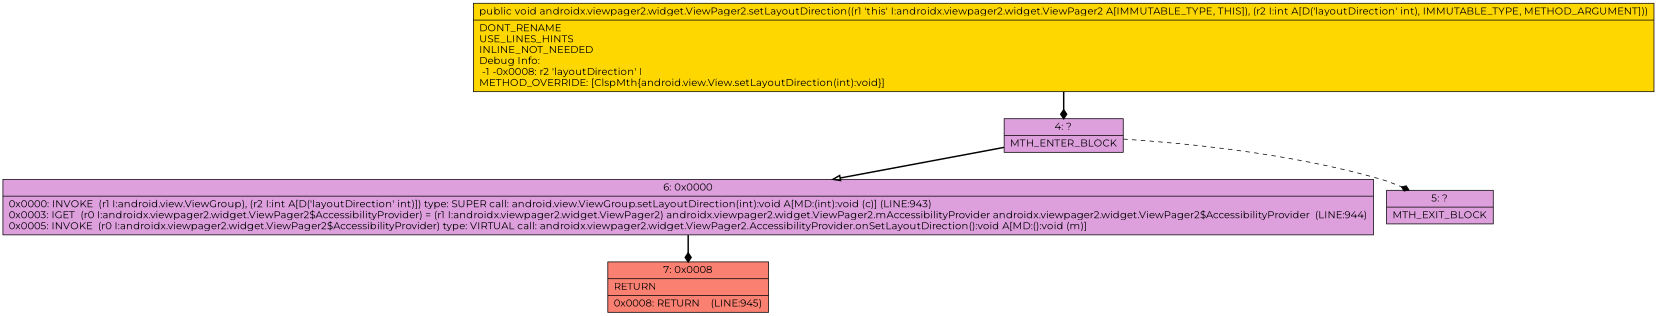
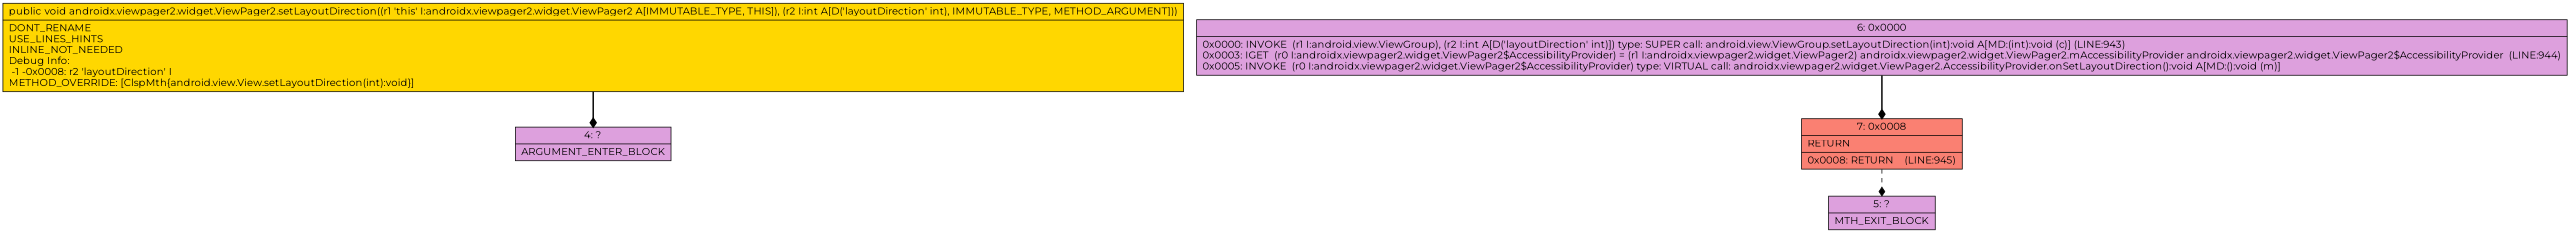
(1064, 144) -> (593, 152)
(1264, 154) -> (1882, 178)
(922, 163) -> none
